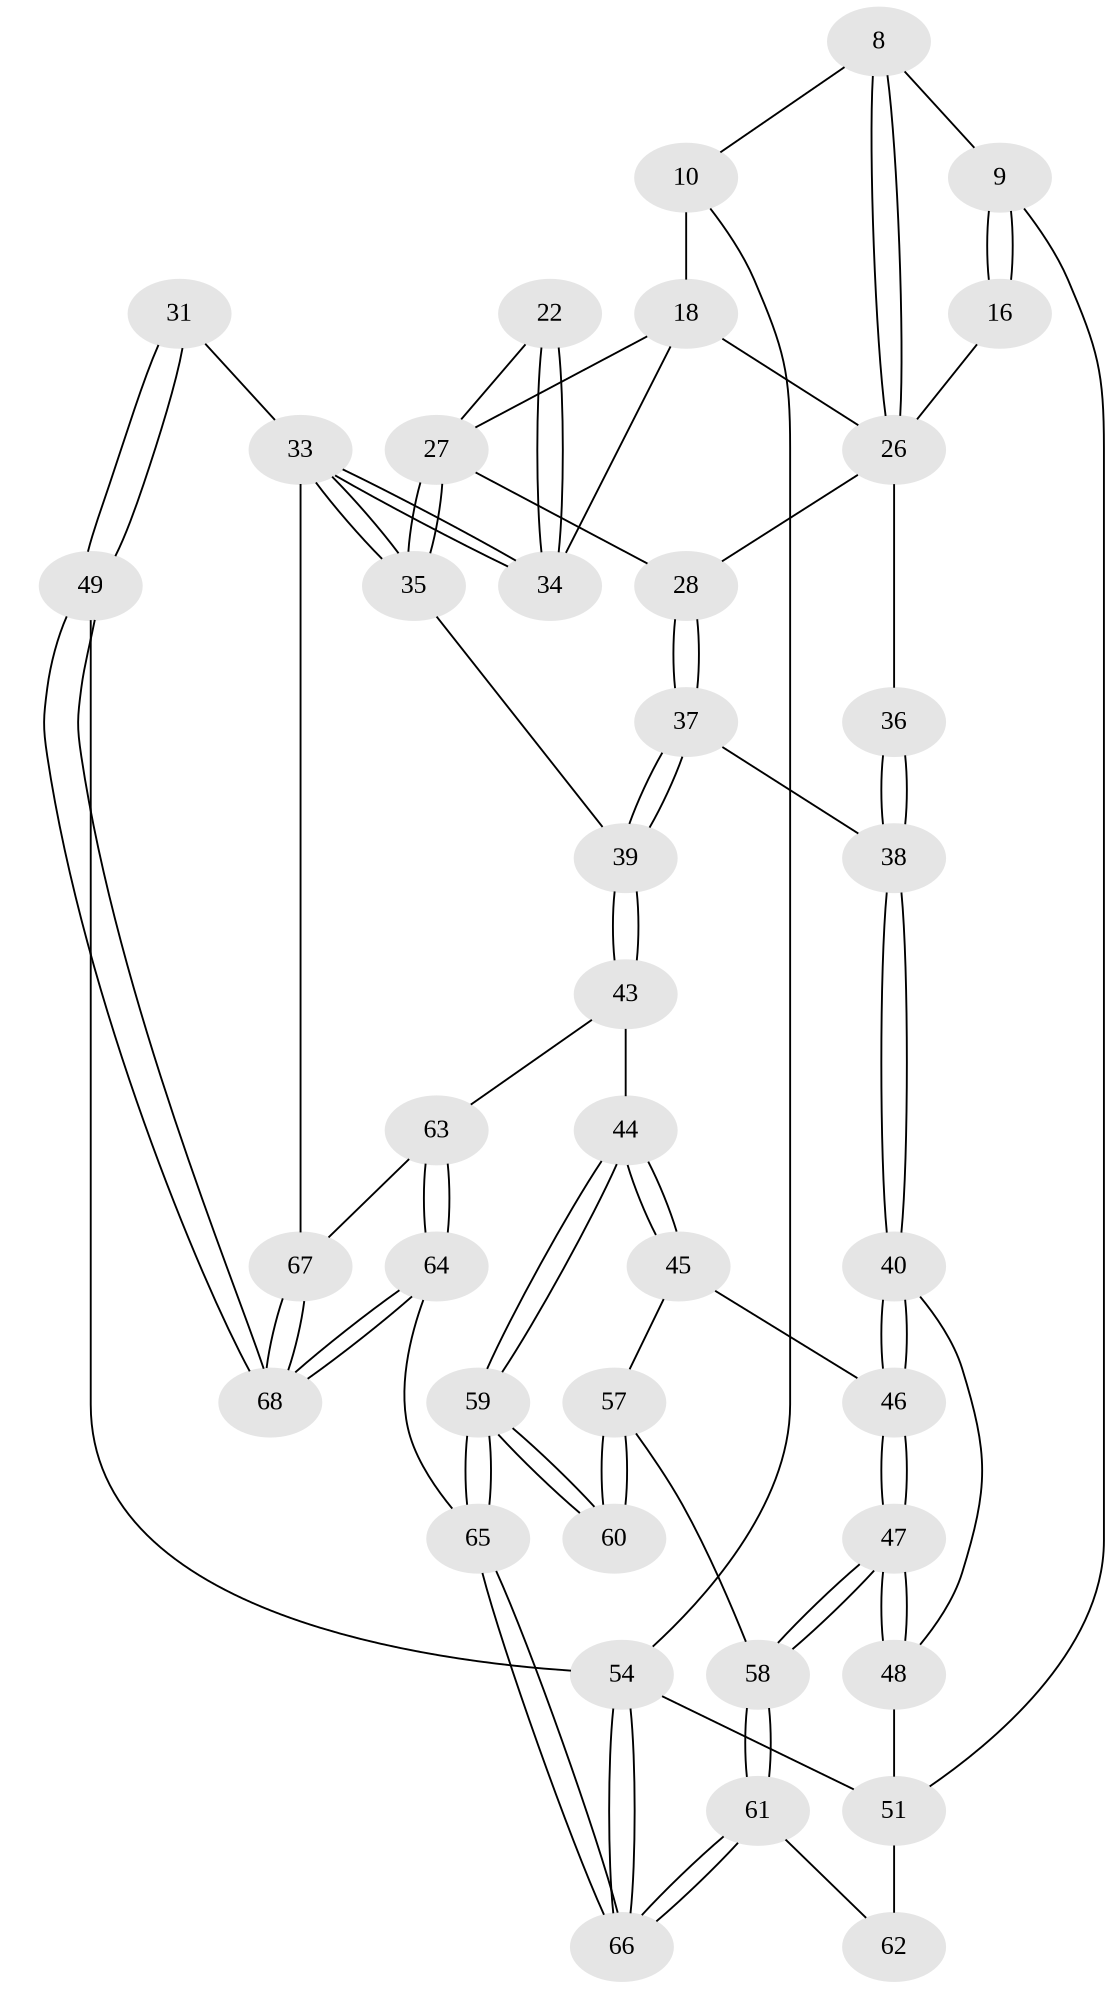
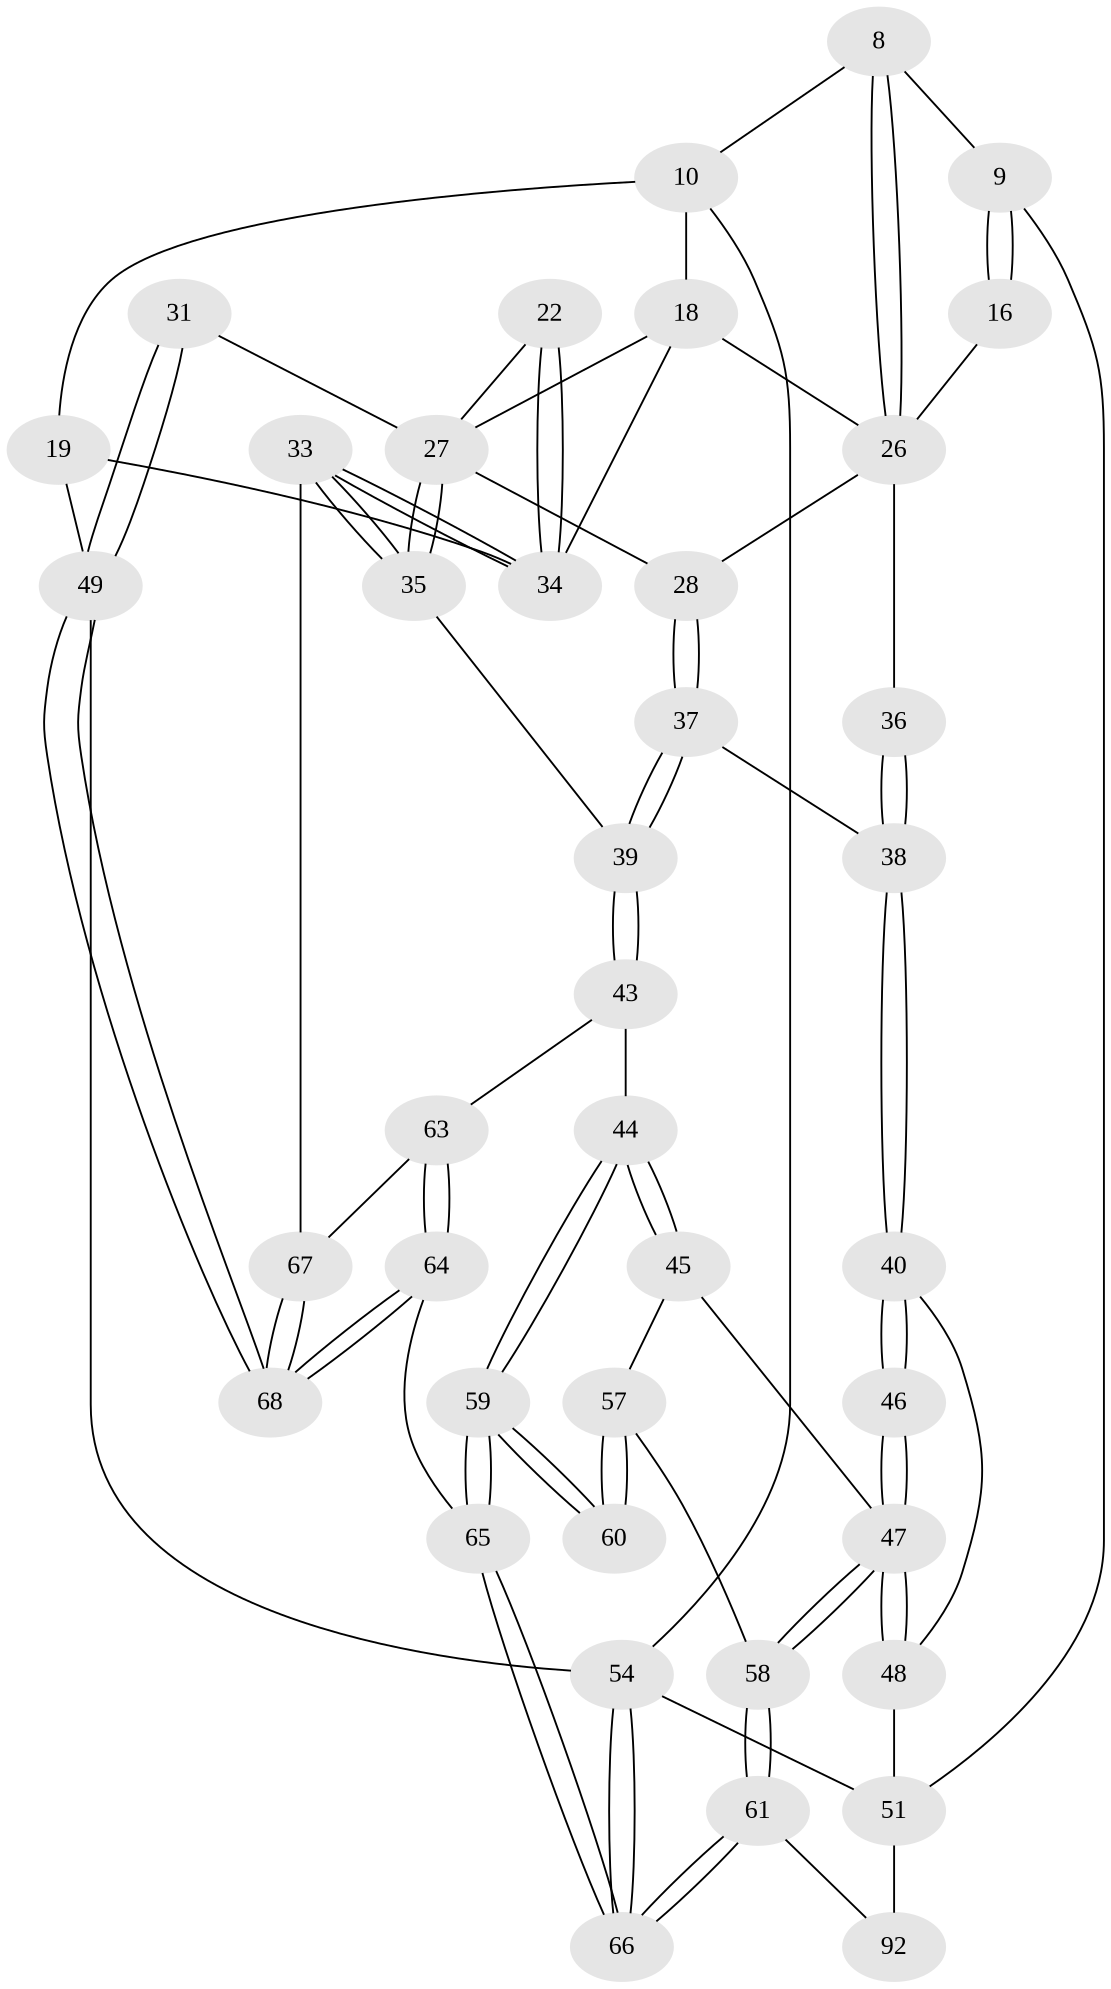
(240, 382) -> (308, 382)
none -> (59, 450)
(776, 1328) -> (778, 1392)
(894, 1947) -> (894, 1947)
